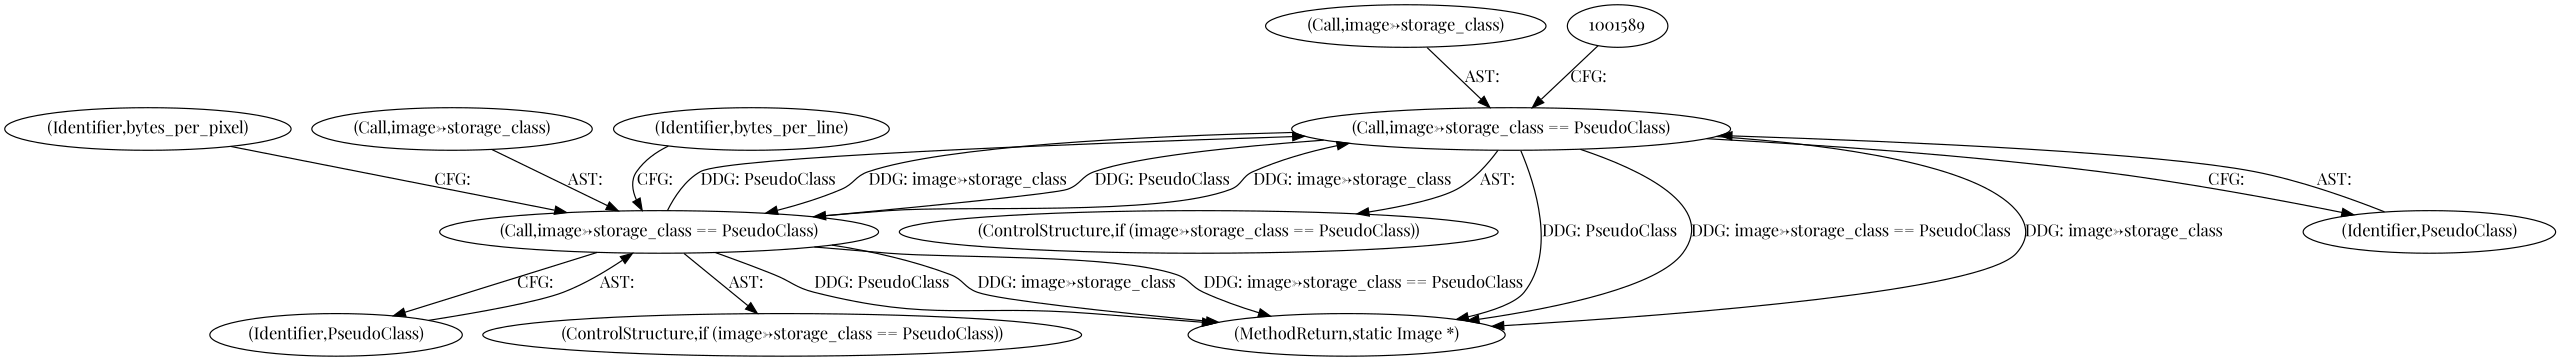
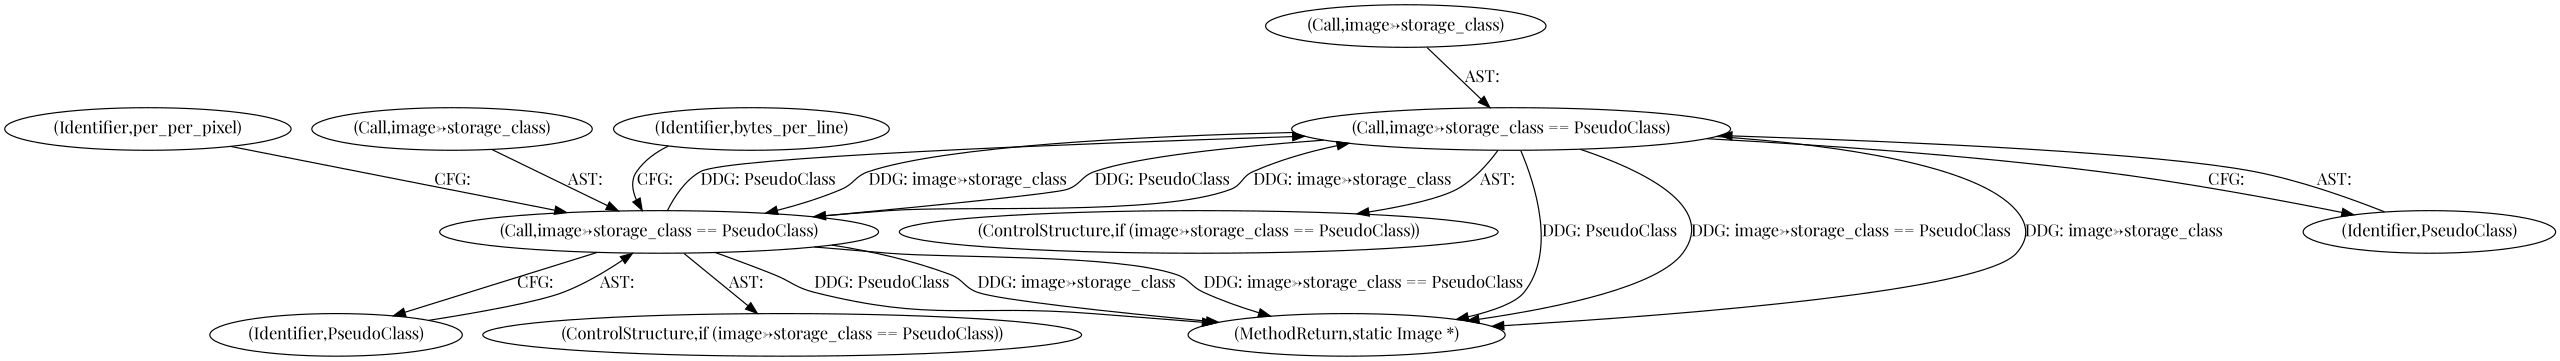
(1618, 26) -> none
(148, 129) -> (148, 129)
